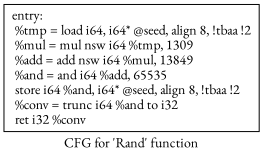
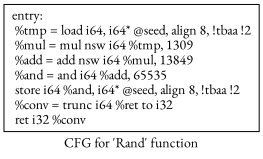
(95, 105) -> (93, 105)
